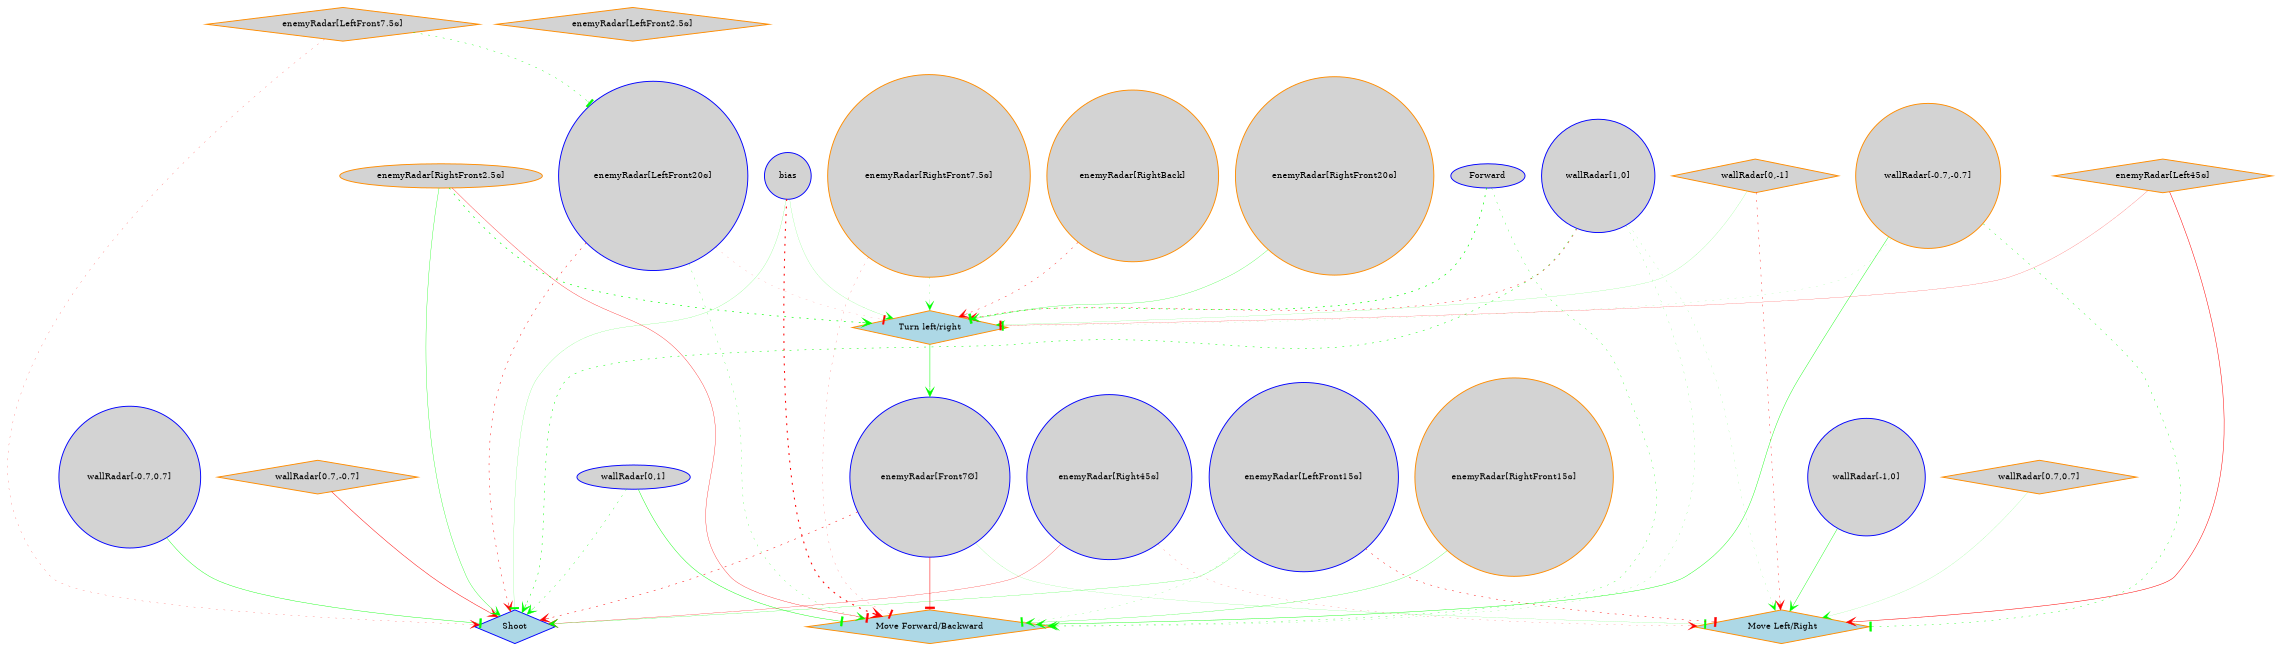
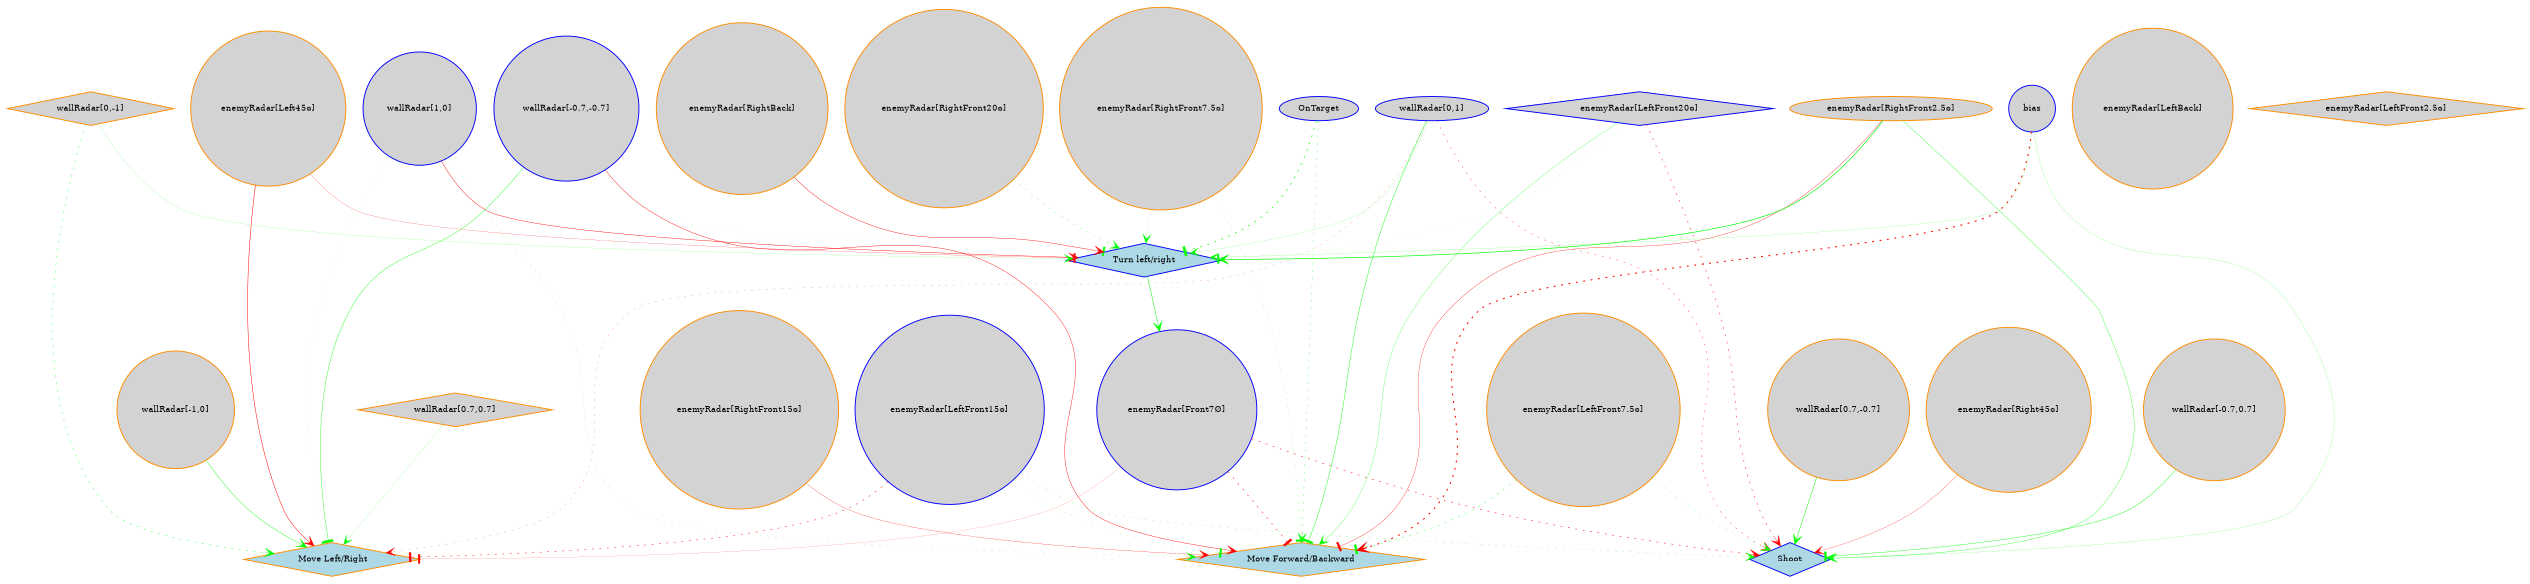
(343, 24) -> (1583, 410)
(505, 55) -> (1442, 524)
none -> (2153, 109)
(653, 176) -> (1640, 109)
(1488, 176) -> (1319, 109)
(1928, 176) -> (566, 109)
(2163, 176) -> (268, 109)
none -> (1338, 223)
(1027, 284) -> (897, 233)
(793, 295) -> (1437, 229)
(638, 299) -> (1712, 228)
(1145, 302) -> (1060, 216)
(1290, 310) -> (694, 240)
(930, 328) -> (1144, 260)
(575, 344) -> (2322, 468)
(973, 346) -> none
(1768, 397) -> (60, 403)
(1723, 404) -> (312, 340)
(823, 445) -> (1279, 361)
(742, 464) -> (1422, 298)
(12, 466) -> (1705, 517)
(130, 477) -> (2214, 410)
(318, 477) -> (1839, 410)
(1109, 477) -> (2009, 410)
(1866, 477) -> (176, 410)
(2180, 507) -> (349, 312)
(583, 551) -> (1667, 286)
(406, 558) -> (1807, 506)
(930, 581) -> (1257, 506)
(1645, 589) -> (1001, 270)
(905, 603) -> (1341, 536)
(1295, 608) -> (779, 549)
(1225, 610) -> (998, 539)
(1415, 615) -> (866, 286)
